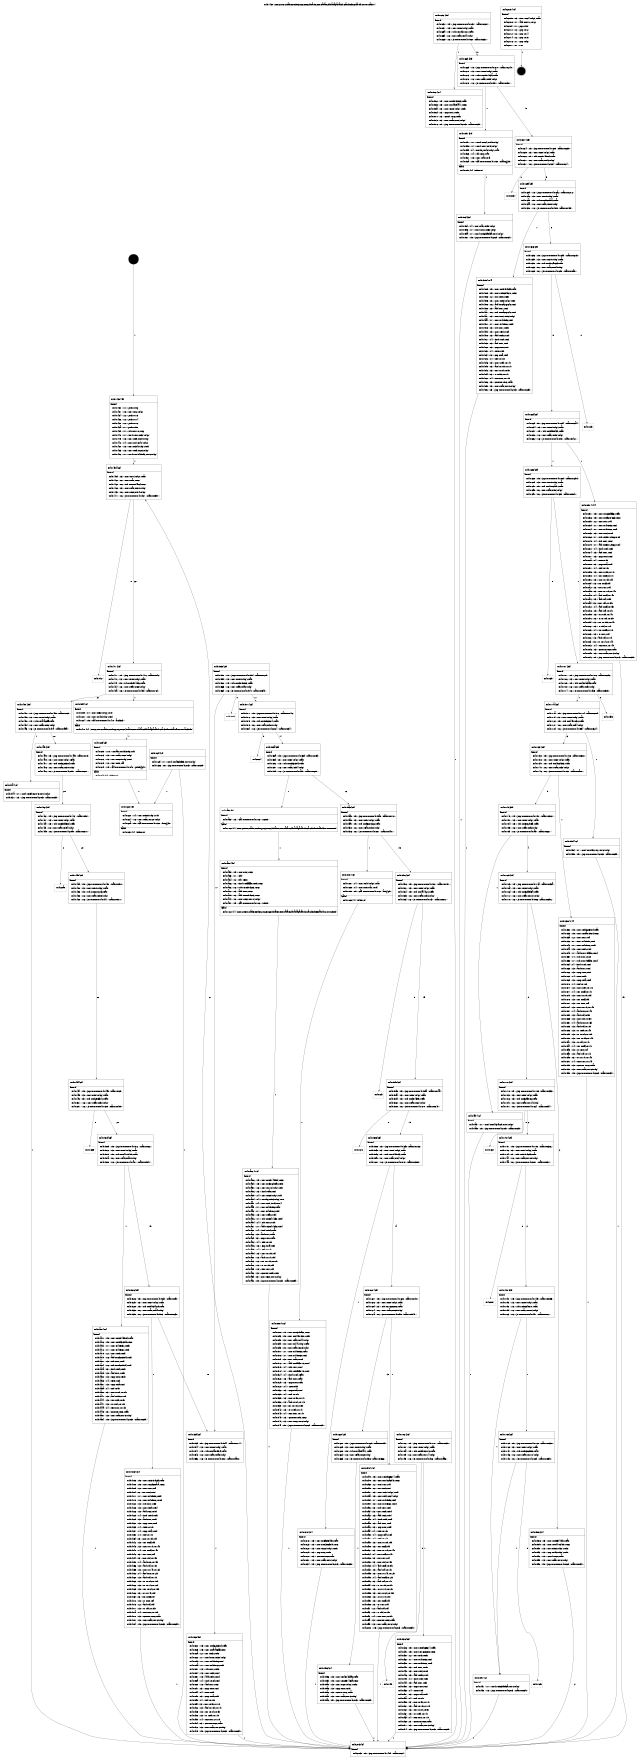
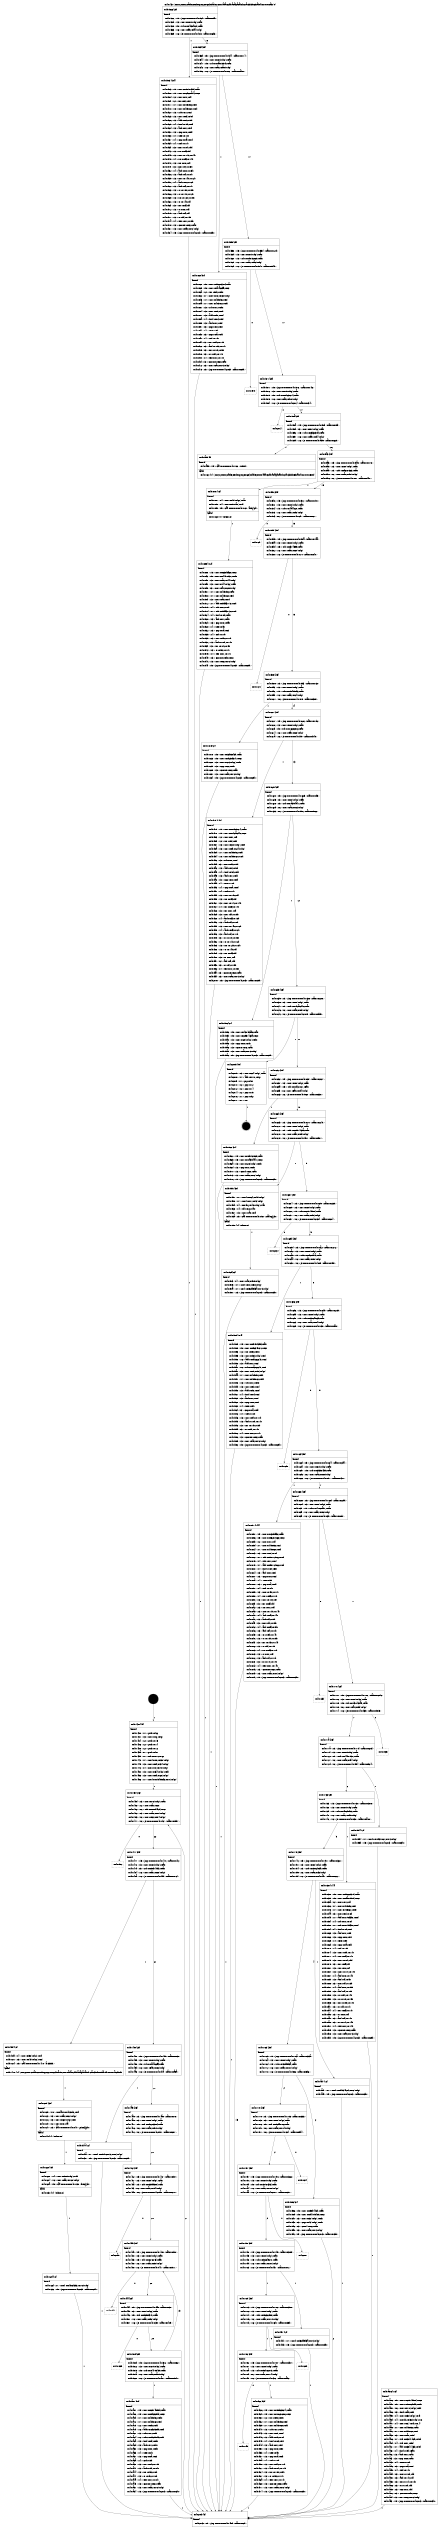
(164, 786) -> (68, 2234)
(279, 888) -> none
none -> (297, 1002)
(215, 1061) -> (235, 156)
(138, 1226) -> (177, 2311)
(498, 1567) -> (266, 2338)
none -> (111, 2311)
